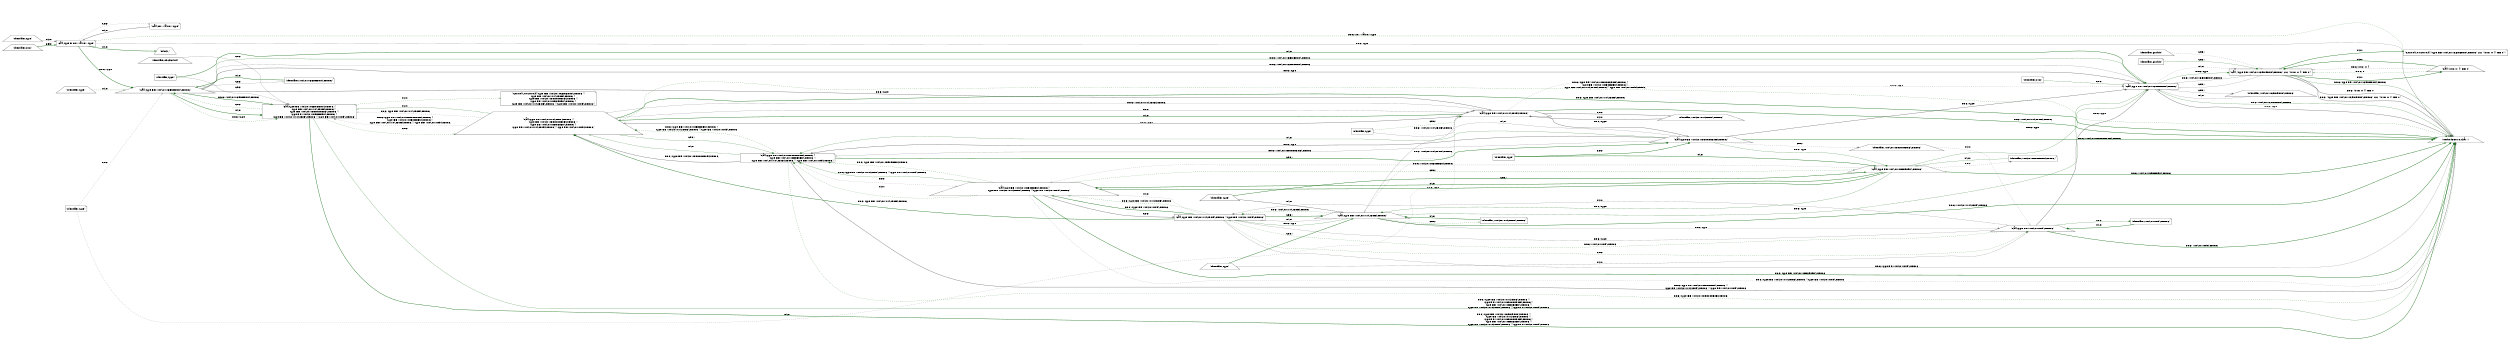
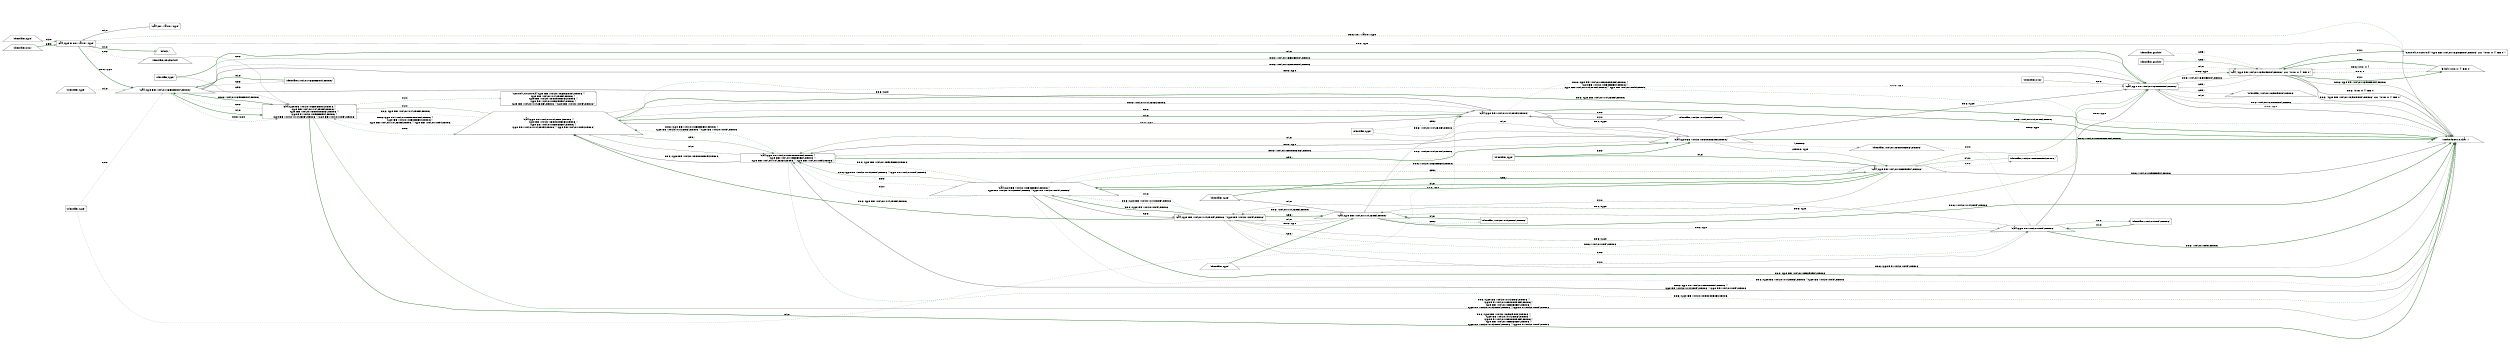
(112, 25) -> (112, 56)
(2456, 69) -> (2456, 69)
(1800, 143) -> (1800, 143)
(1800, 149) -> (1800, 149)
(2196, 174) -> (2196, 174)
